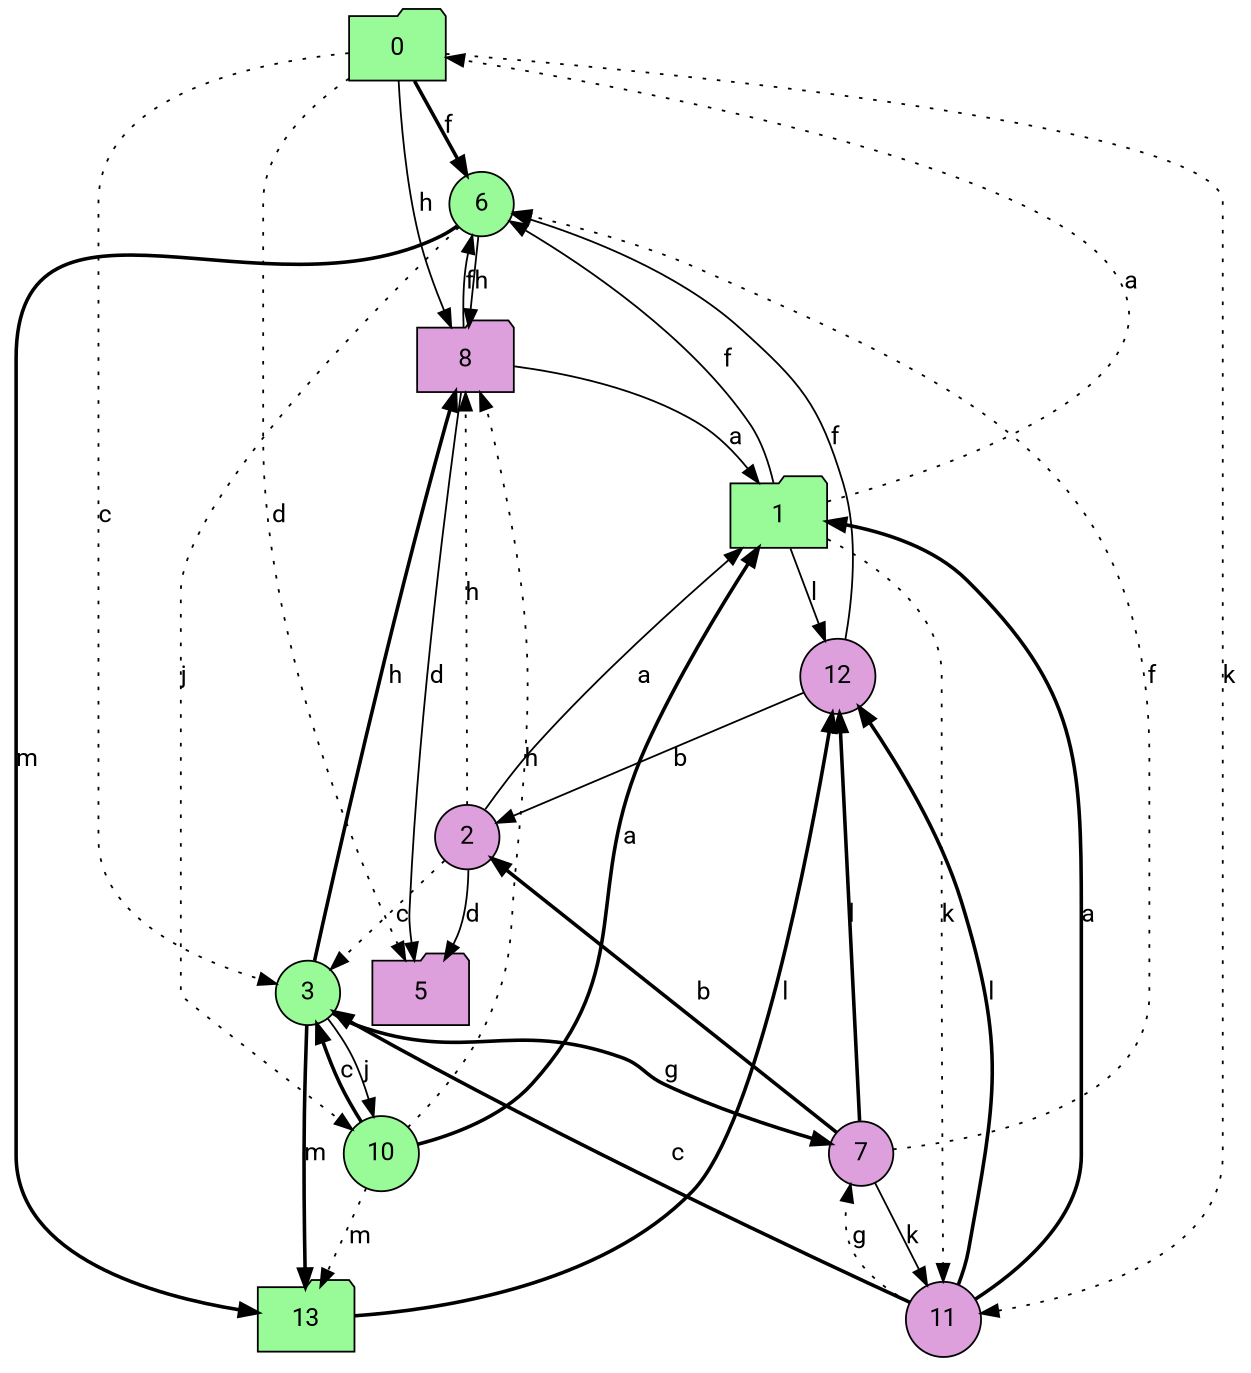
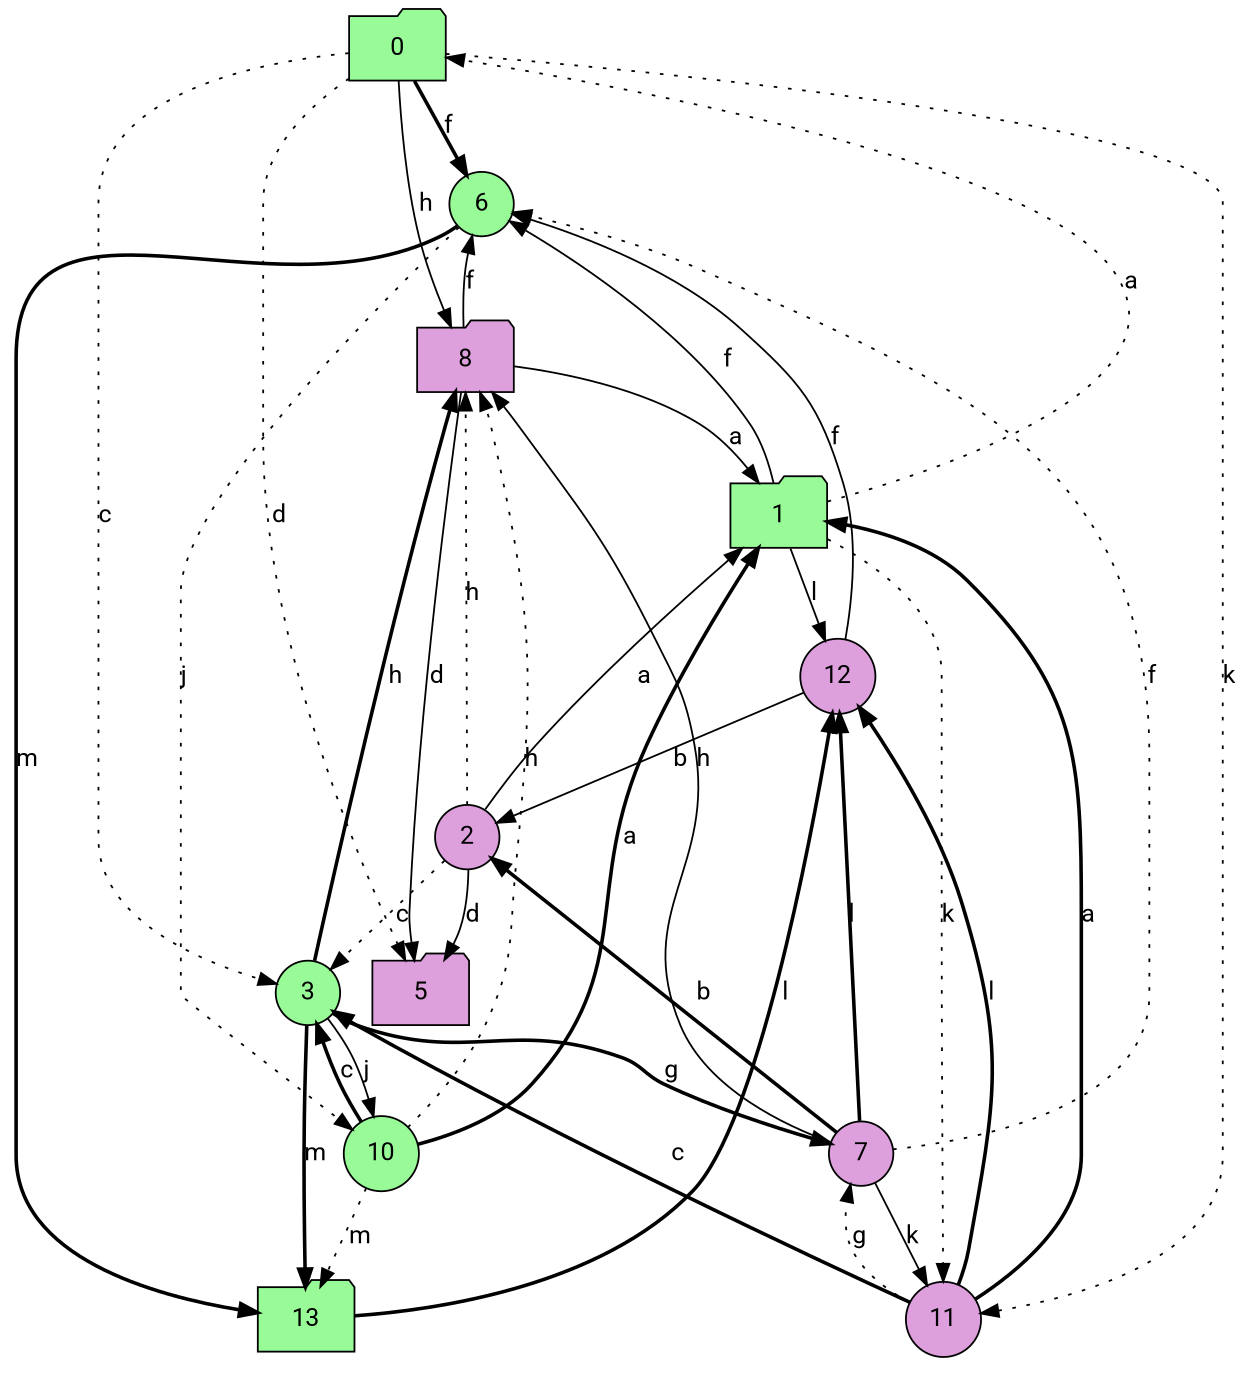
(474, 273) -> (698, 790)
